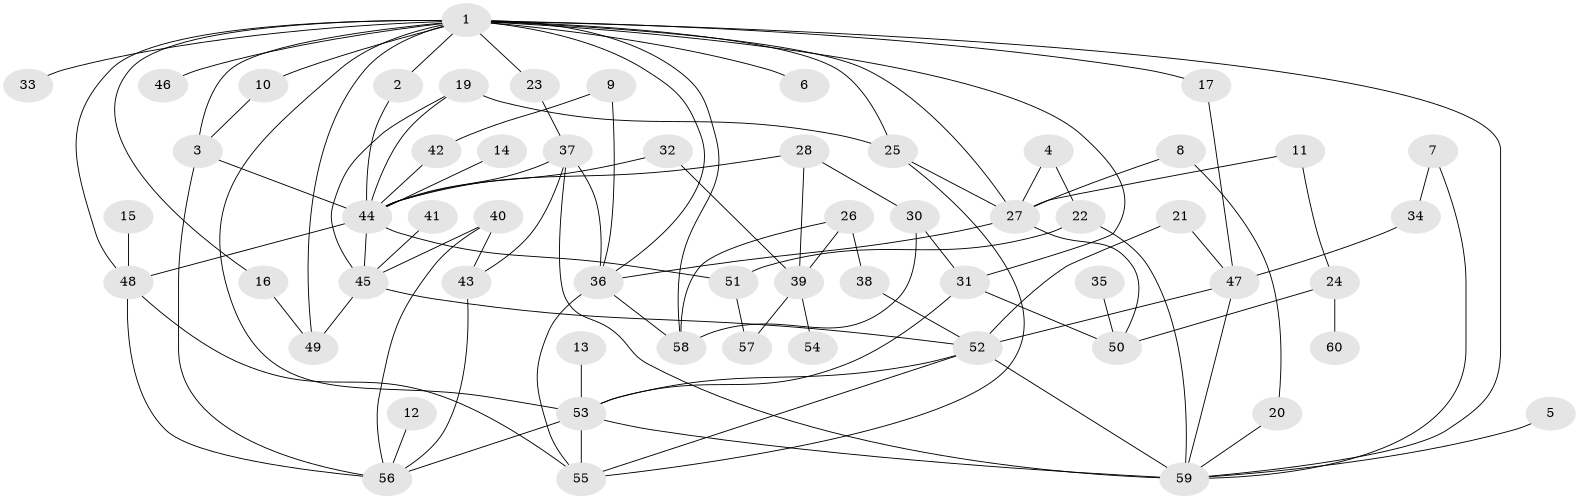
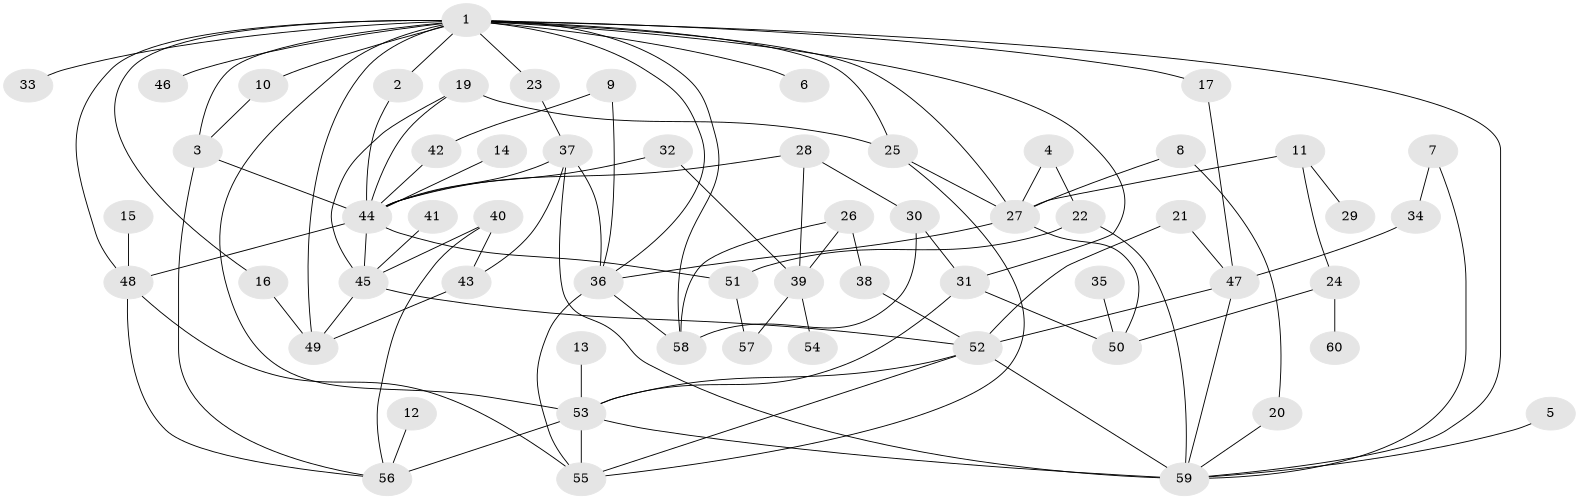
none -> (1350, 217)
(461, 384) -> (390, 315)
